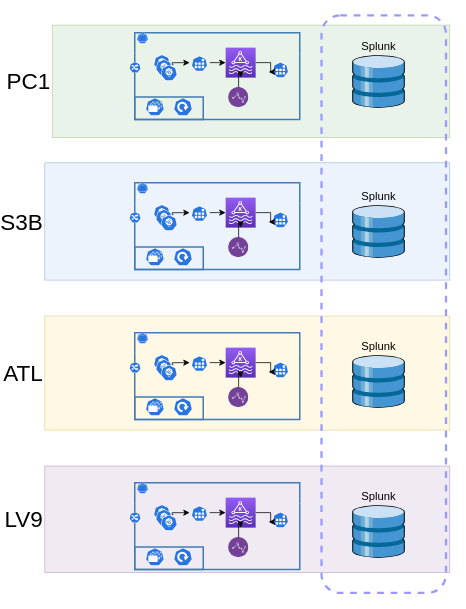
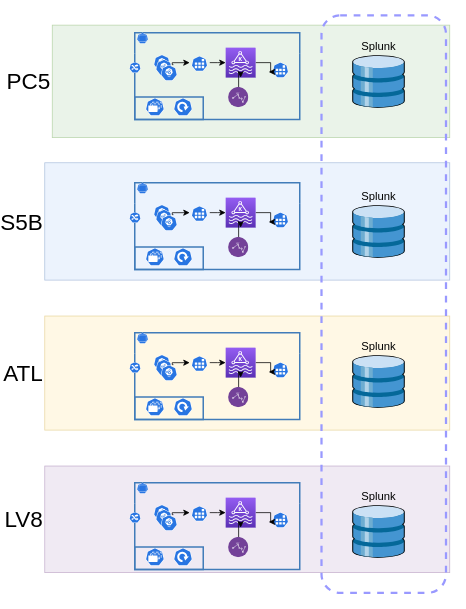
(32, 81) -> (32, 81)
(24, 222) -> (24, 222)
(24, 519) -> (24, 519)
